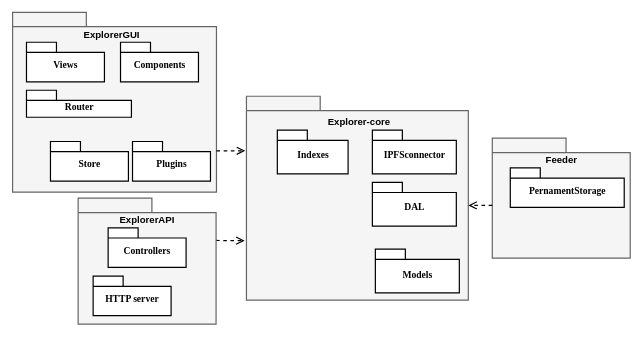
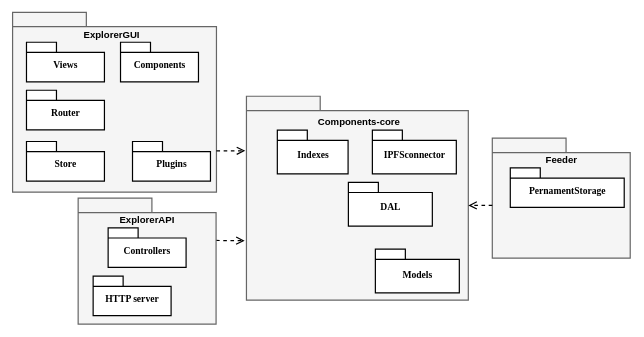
(79, 104) -> (65, 110)
(359, 122) -> (359, 122)
(89, 161) -> (65, 161)
(414, 204) -> (390, 204)
